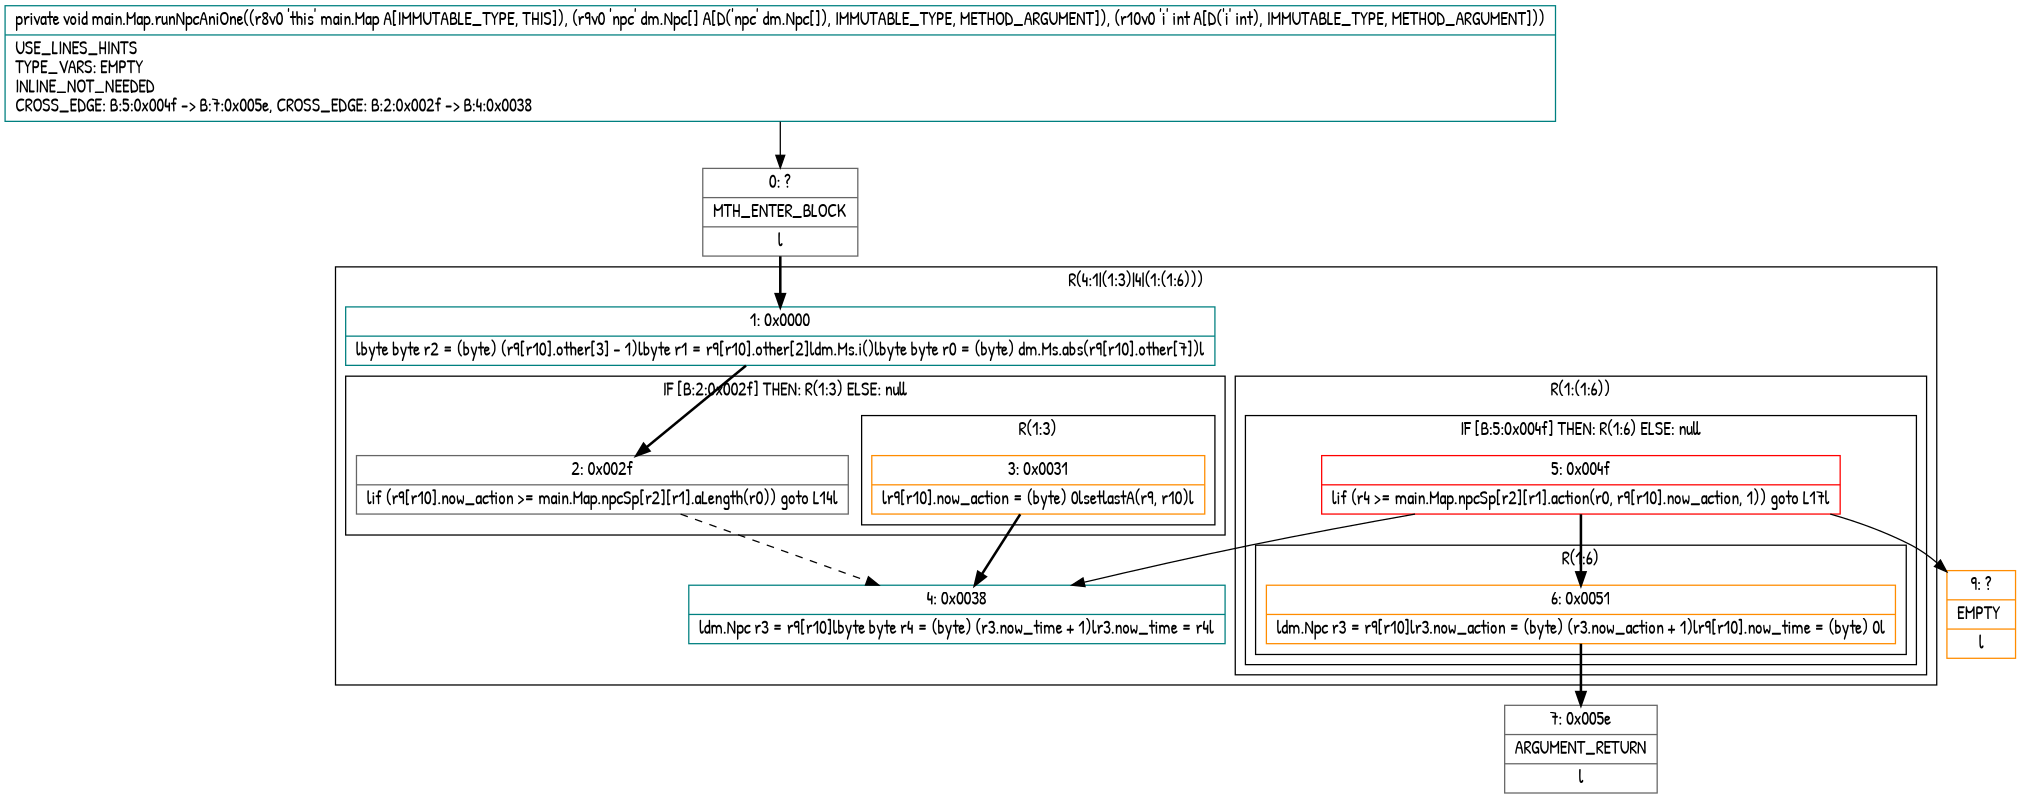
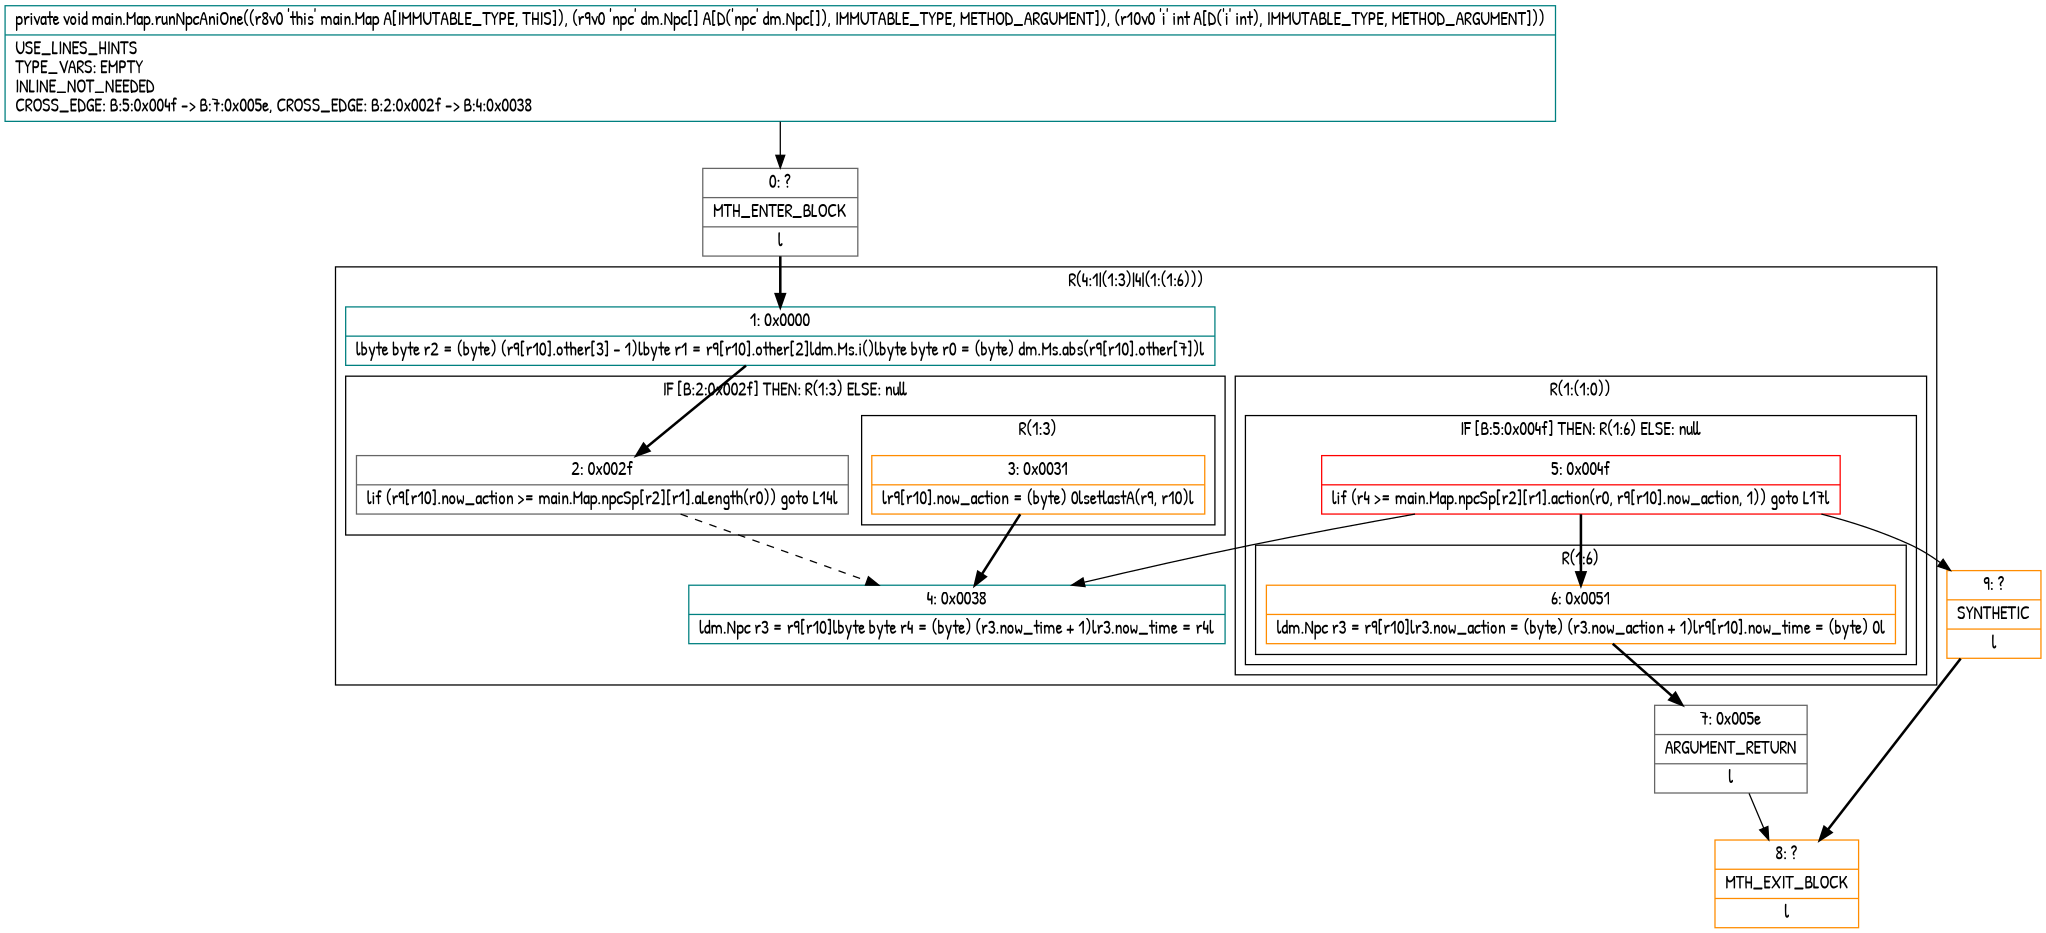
(1581, 391) -> (1581, 391)
(1979, 614) -> (1994, 614)
none -> (1787, 884)
